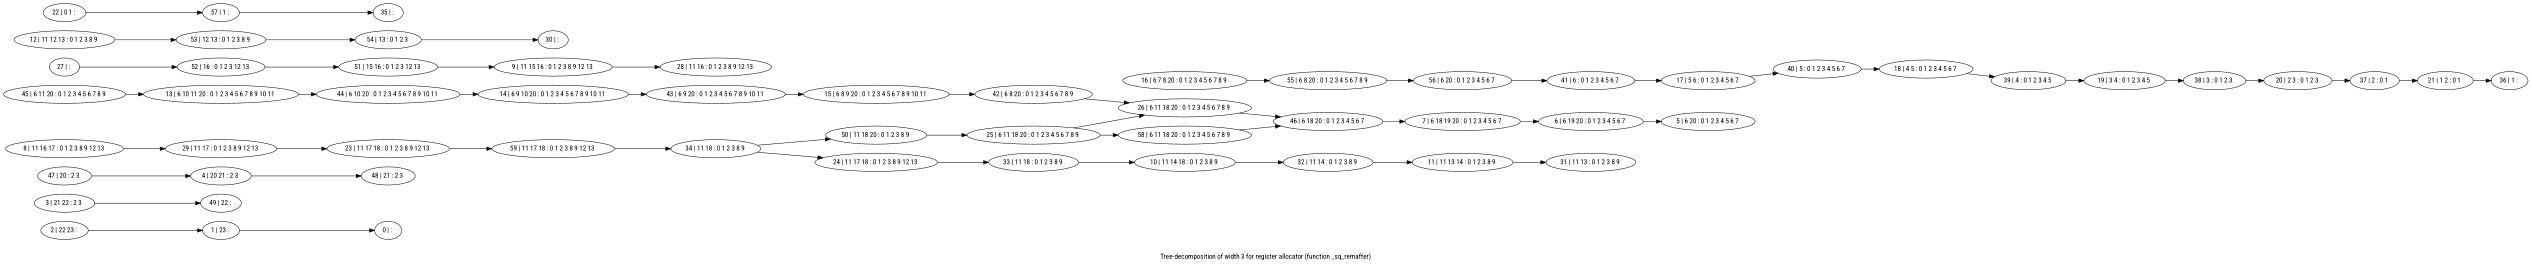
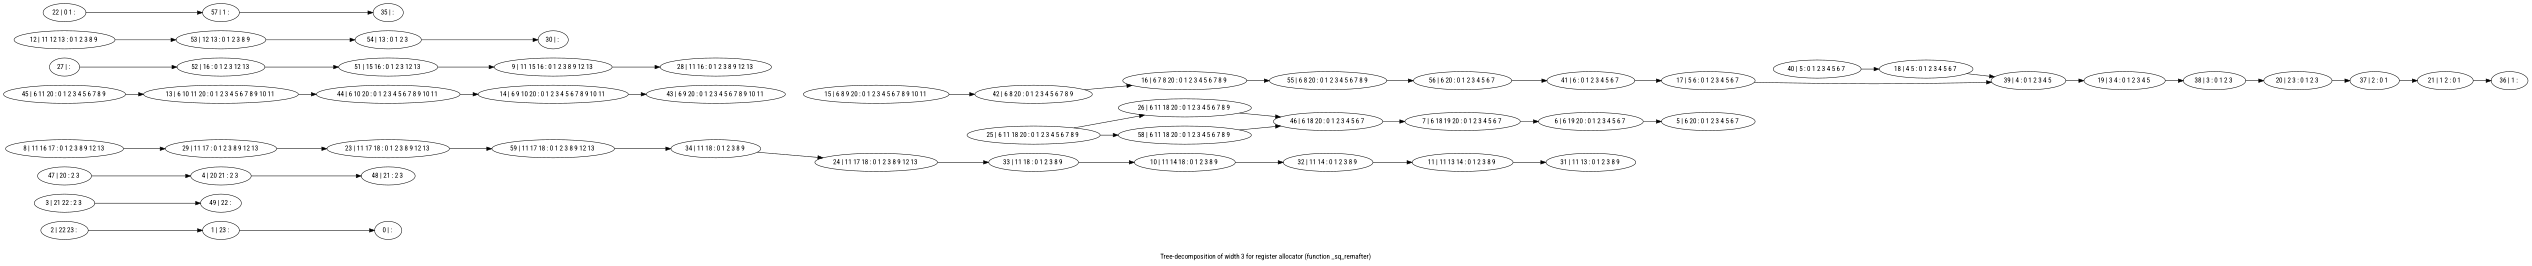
(1761, 75) -> (1870, 84)
(792, 94) -> none
(1104, 101) -> (1106, 88)
(876, 135) -> none
